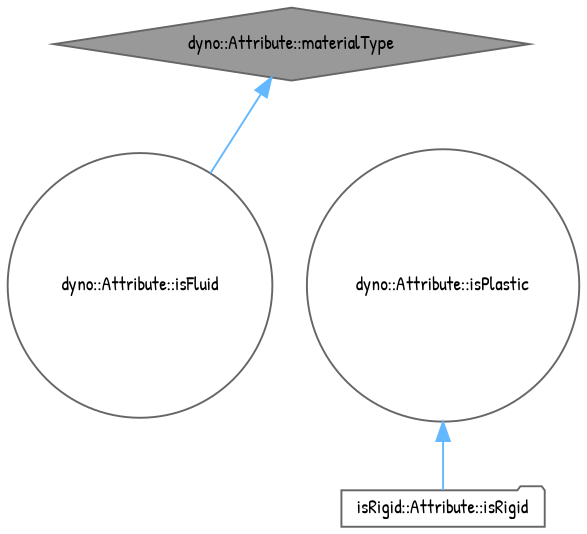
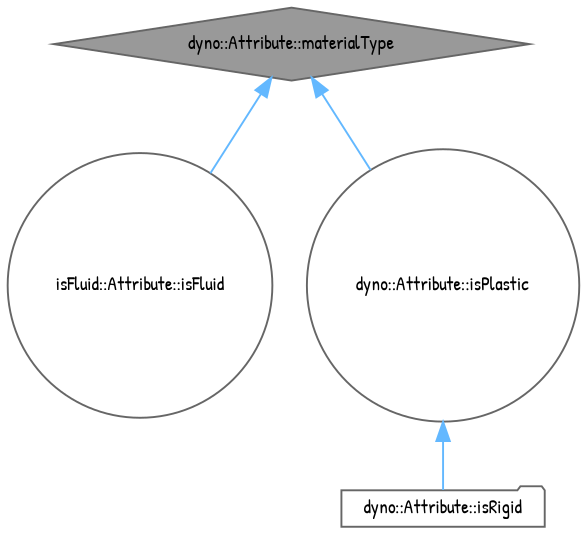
none -> (346, 132)
(140, 285) -> (140, 285)
(443, 509) -> (443, 509)
